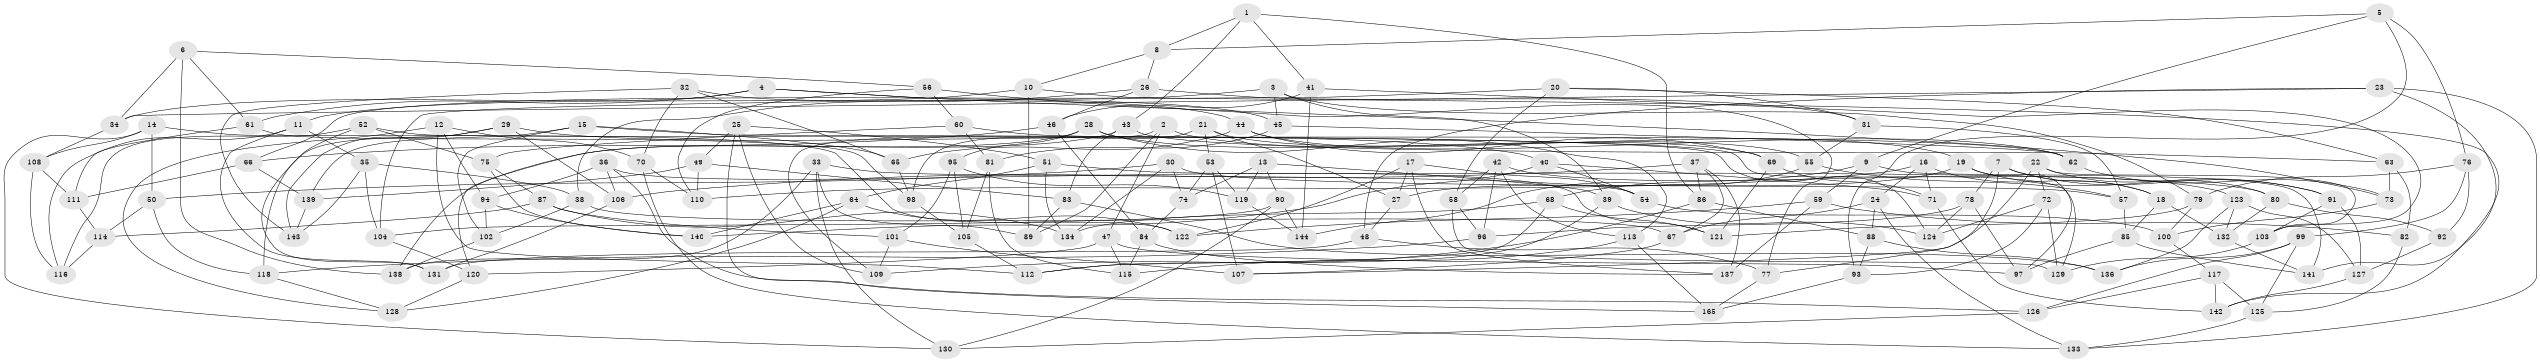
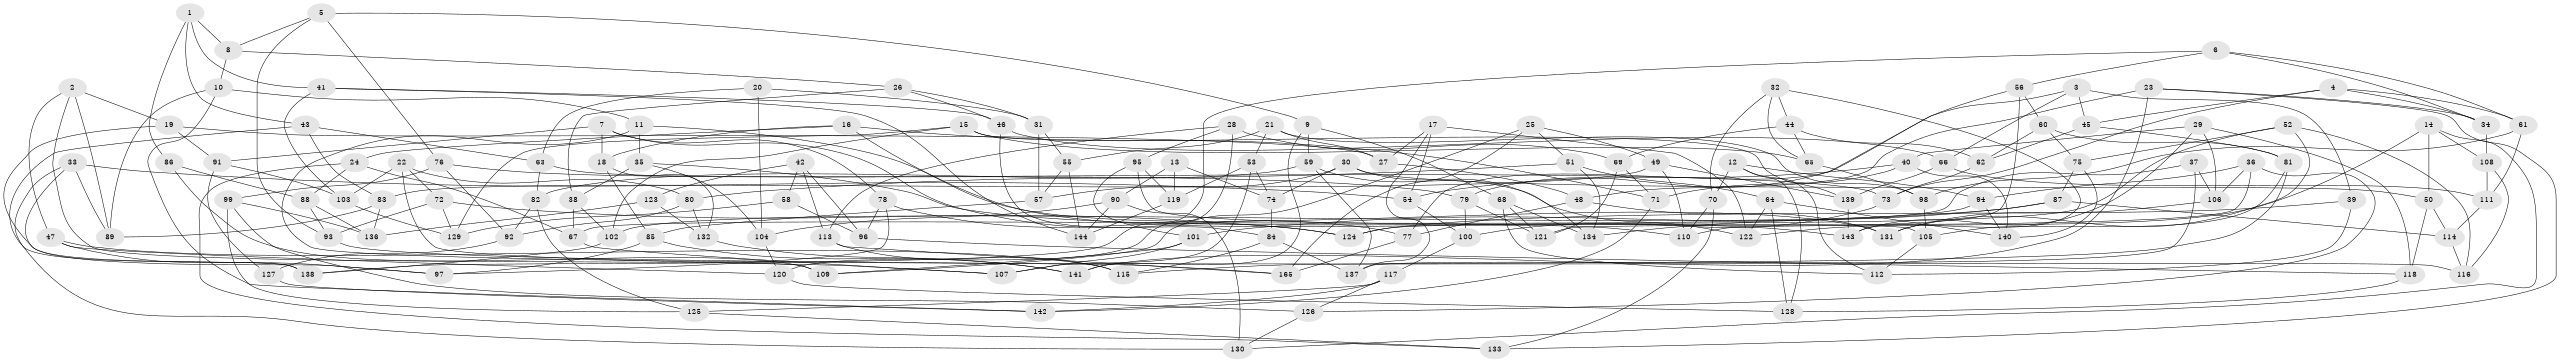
(1514, 119) -> none
(1365, 170) -> none
(1699, 181) -> none
none -> (523, 219)
(2304, 220) -> none
